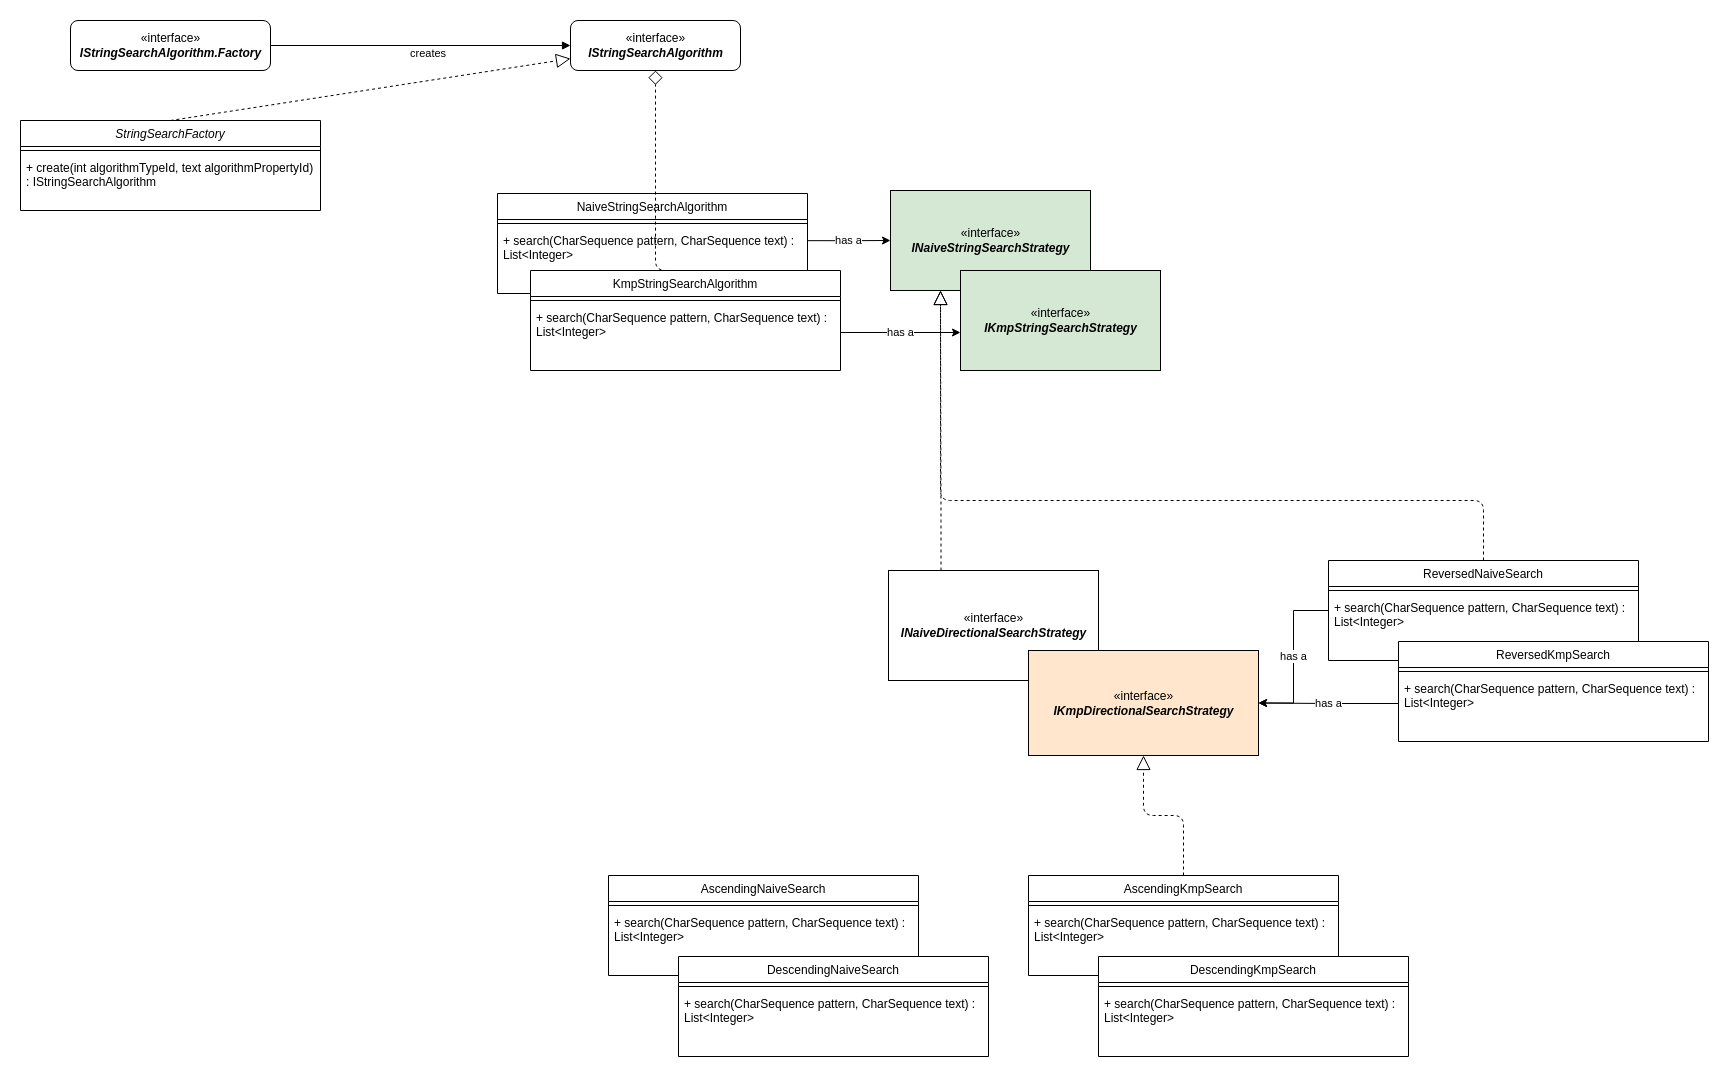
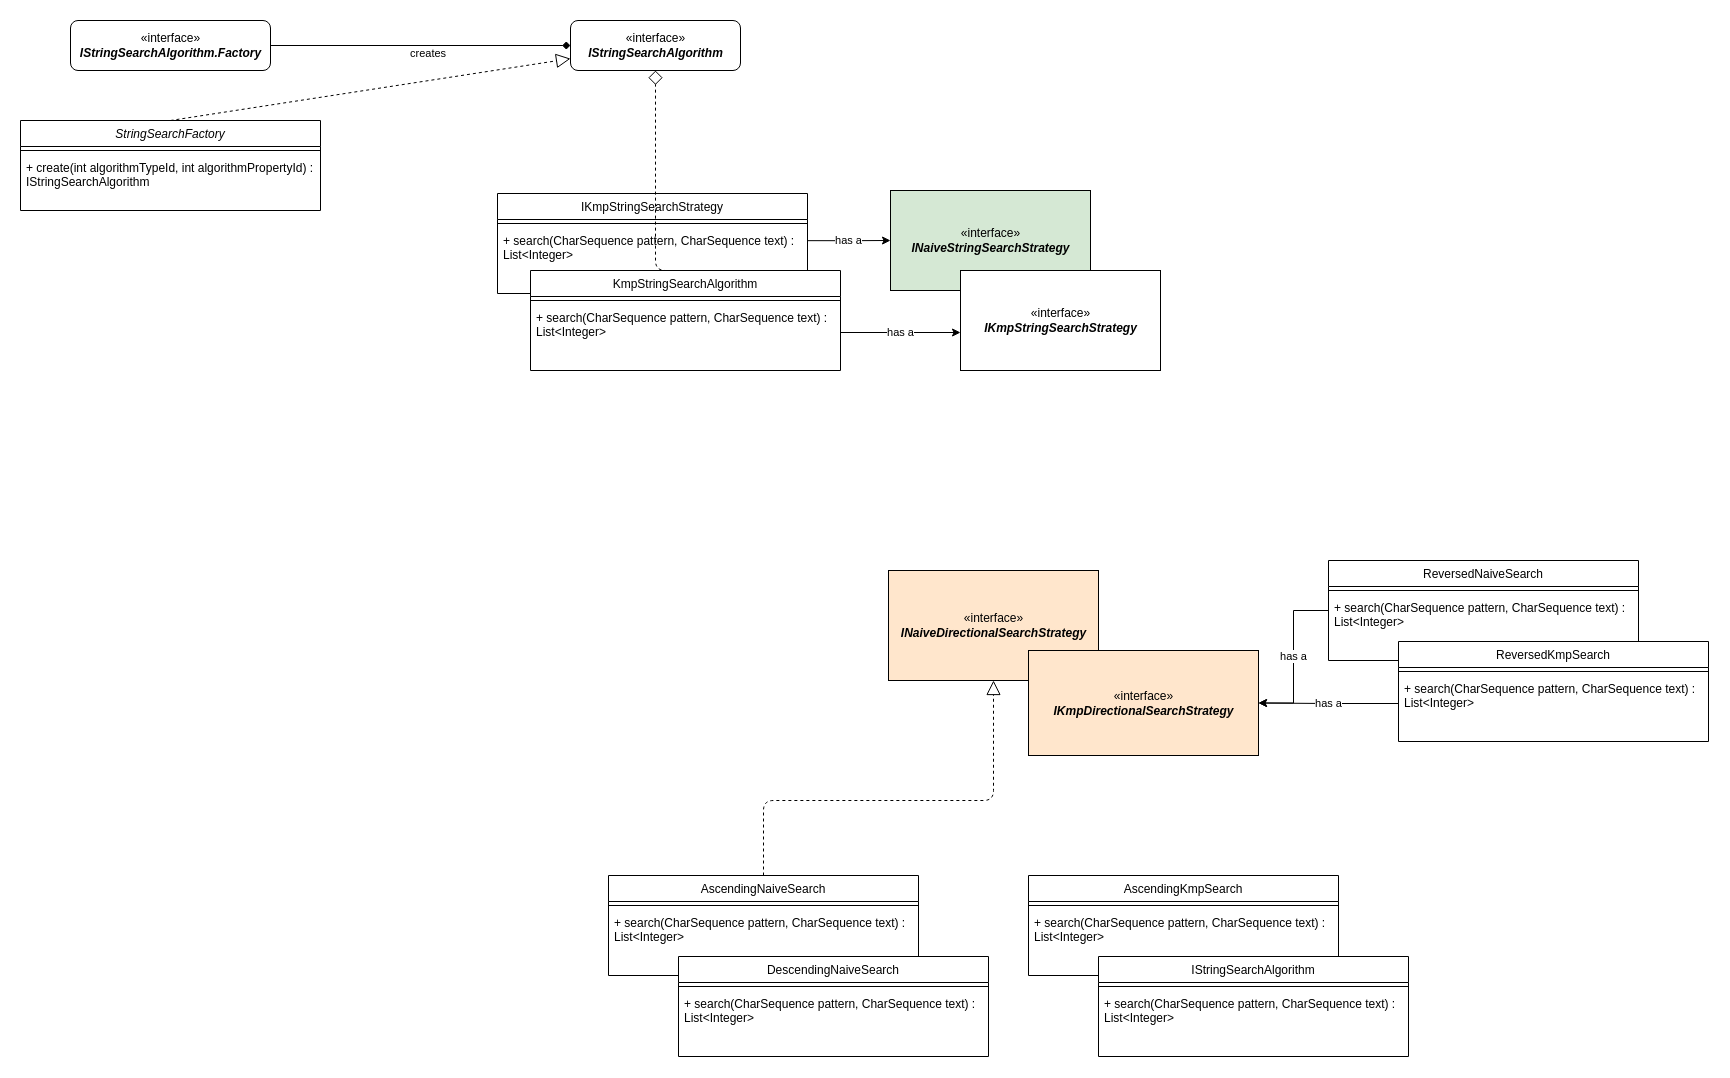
(561, 46) -> (561, 46)
(172, 176) -> (172, 176)
(652, 207) -> (652, 207)
(1061, 321) -> (1061, 321)
(1240, 501) -> none
(941, 535) -> none
(994, 626) -> (994, 626)
none -> (894, 801)
(1172, 816) -> none
(1253, 970) -> (1253, 970)
